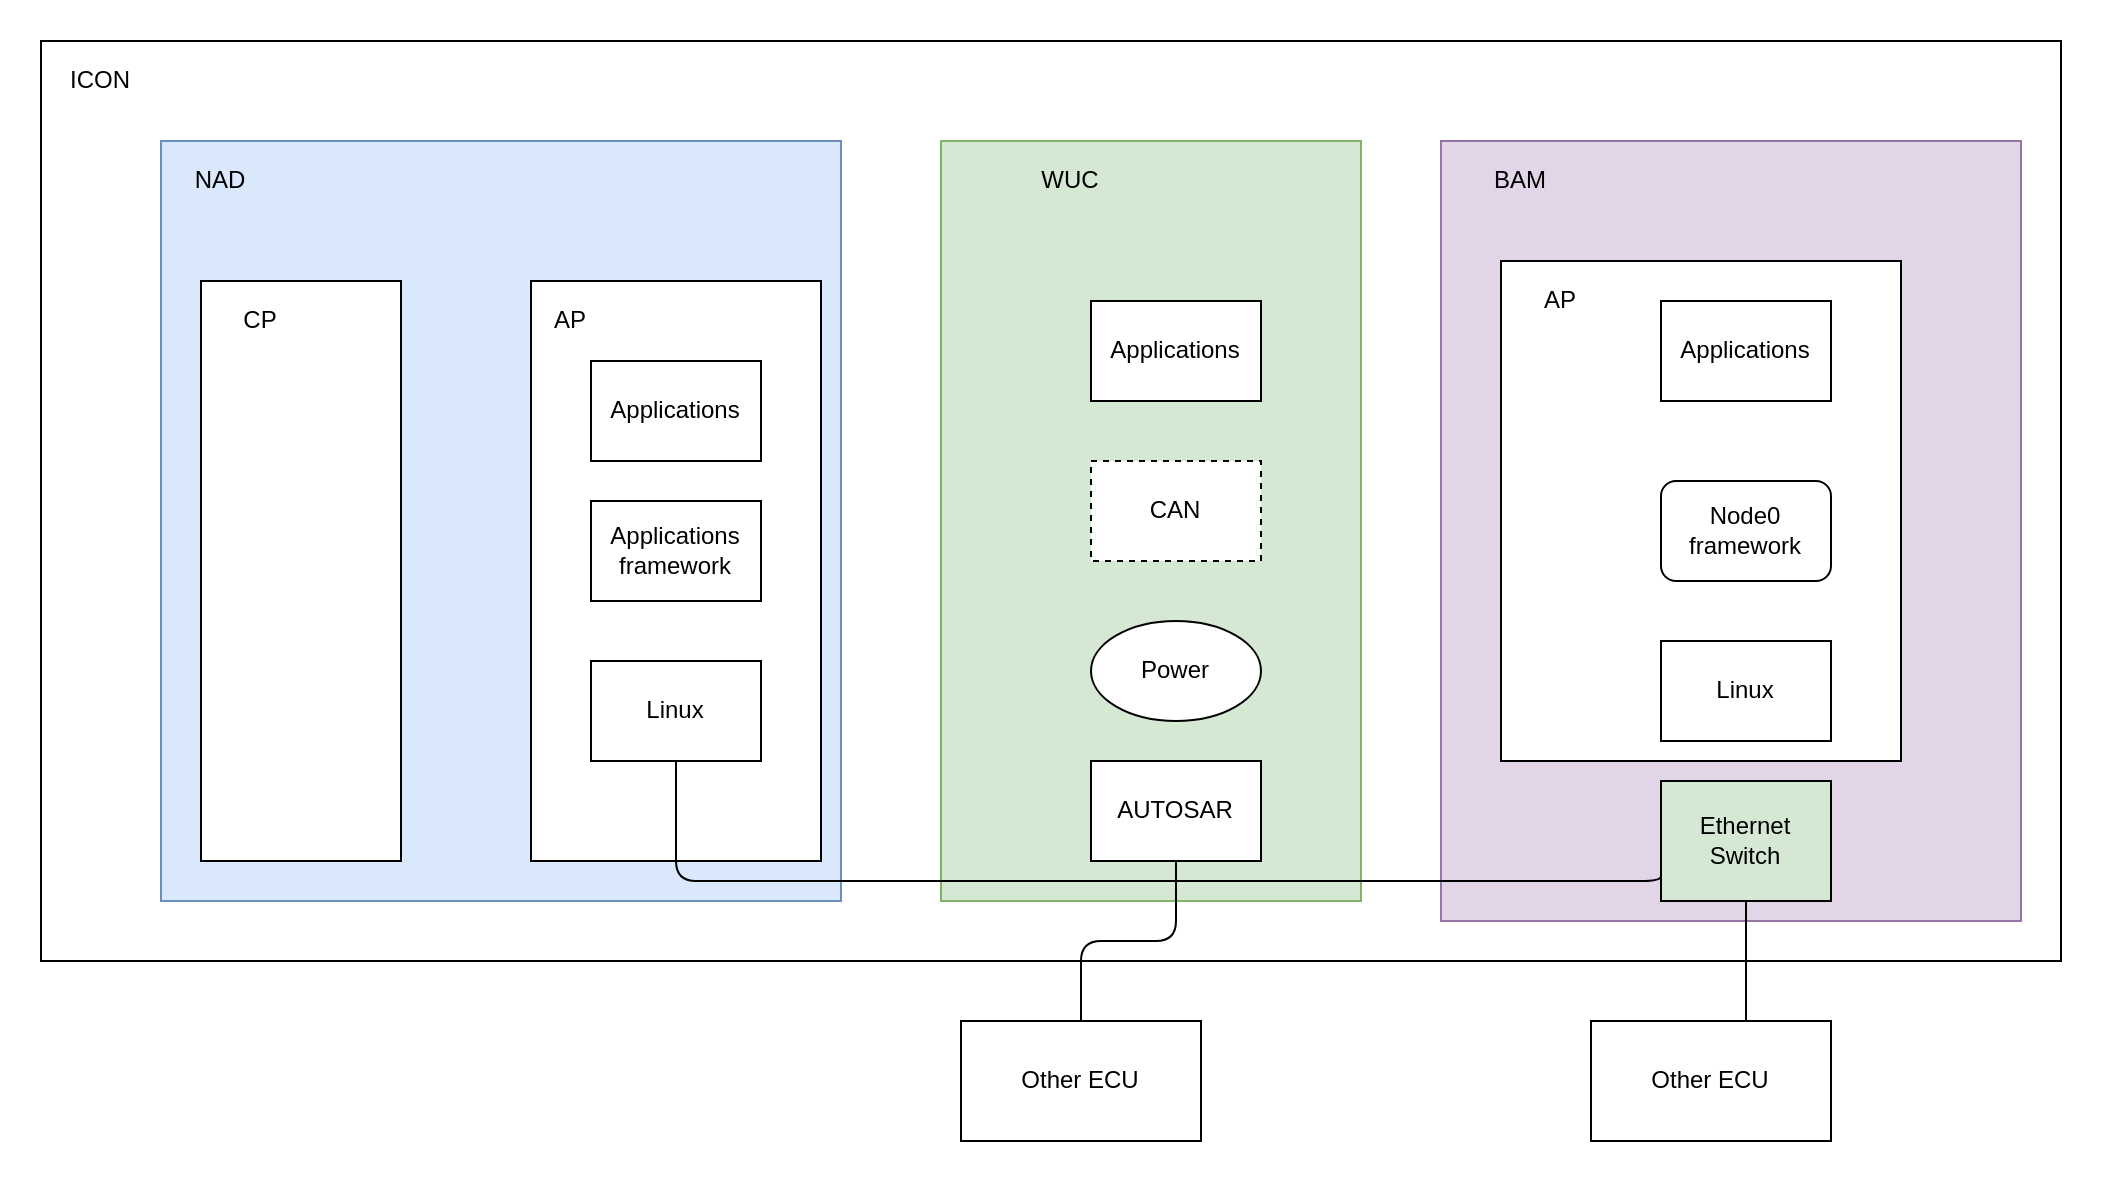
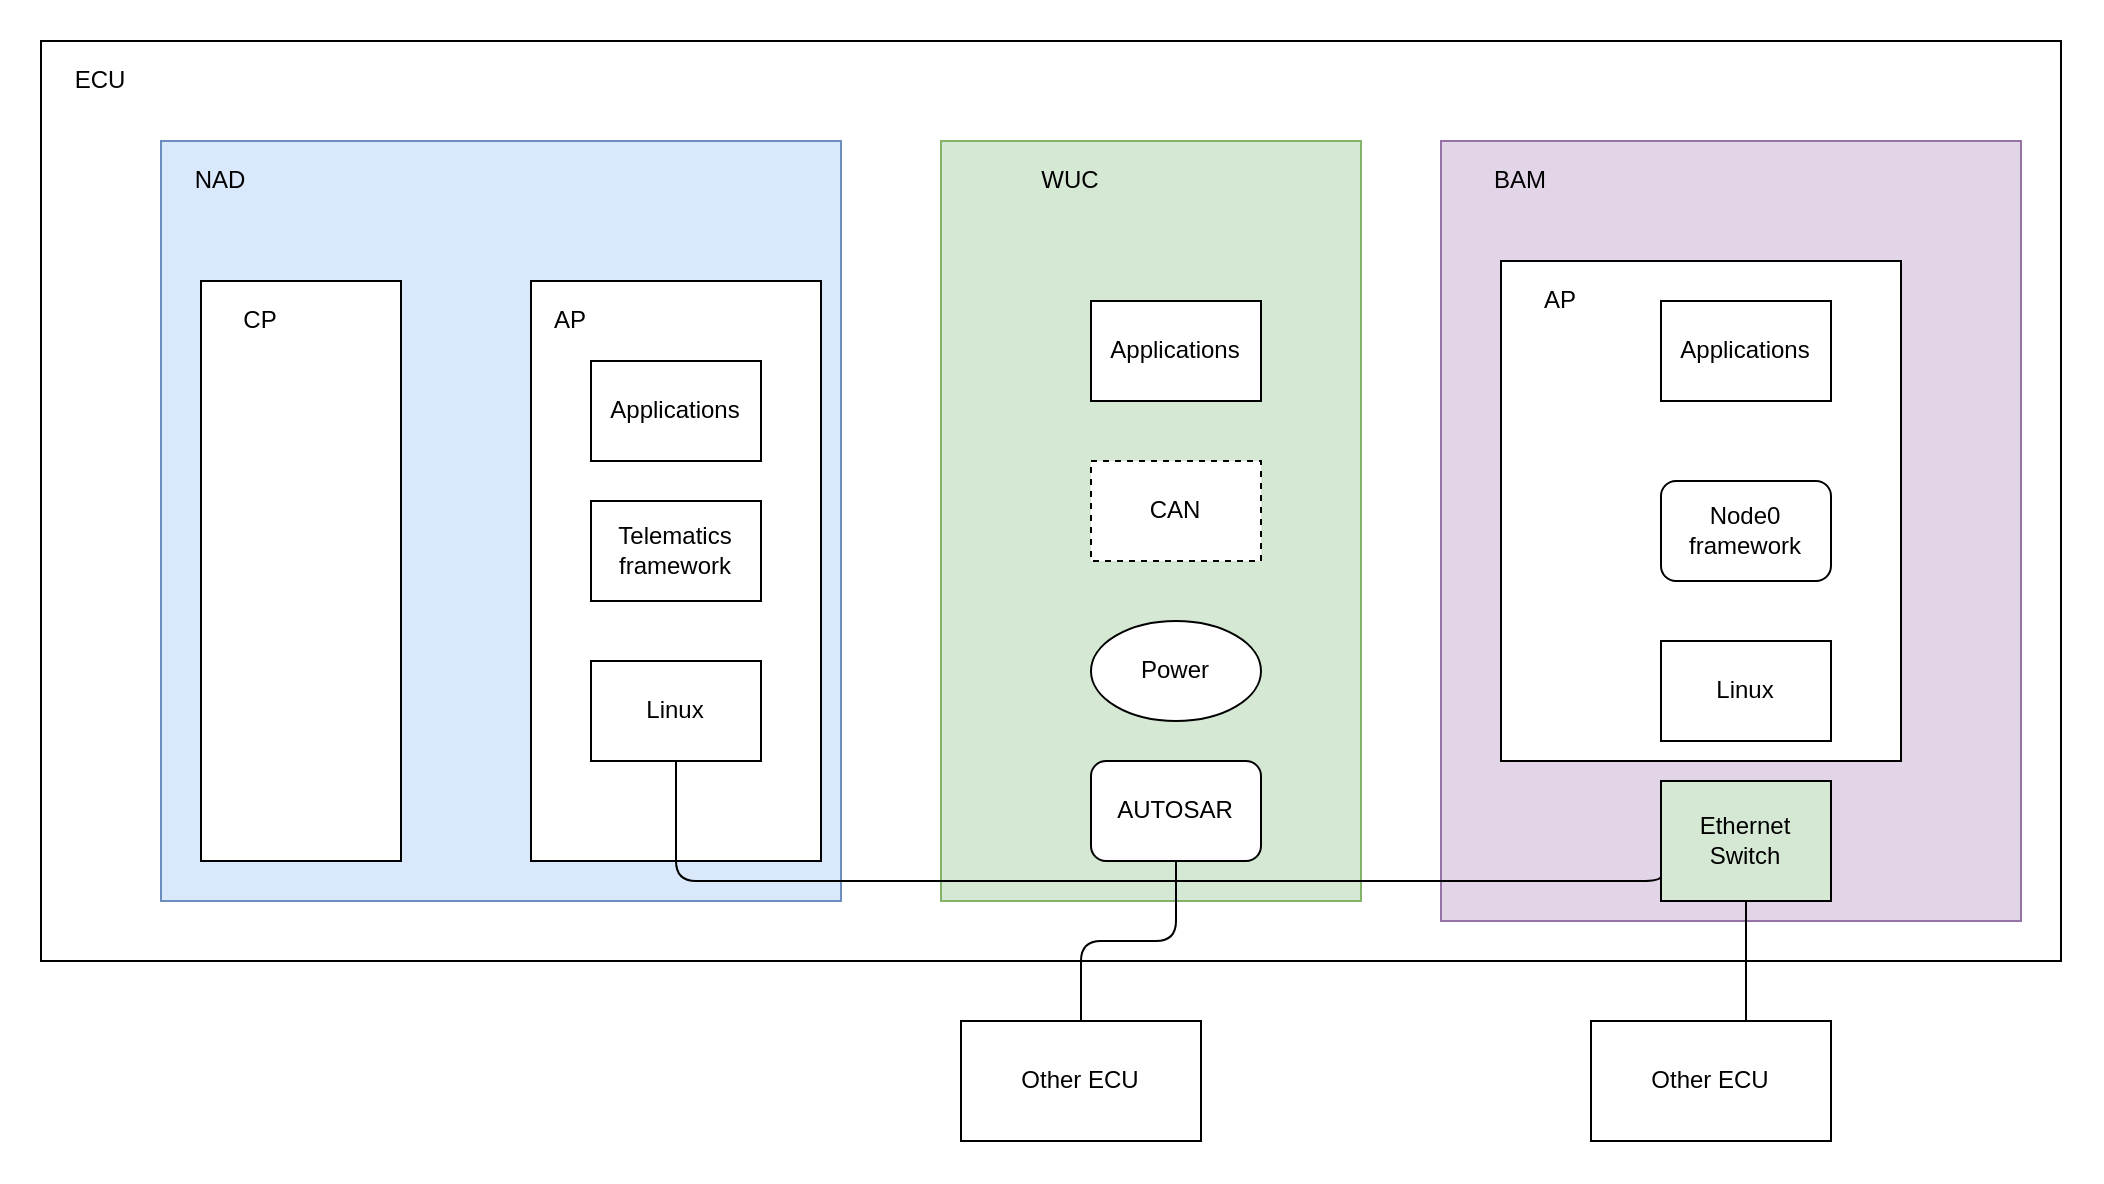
(101, 81) -> (101, 81)
(676, 551) -> (676, 551)
(1176, 811) -> (1176, 811)
